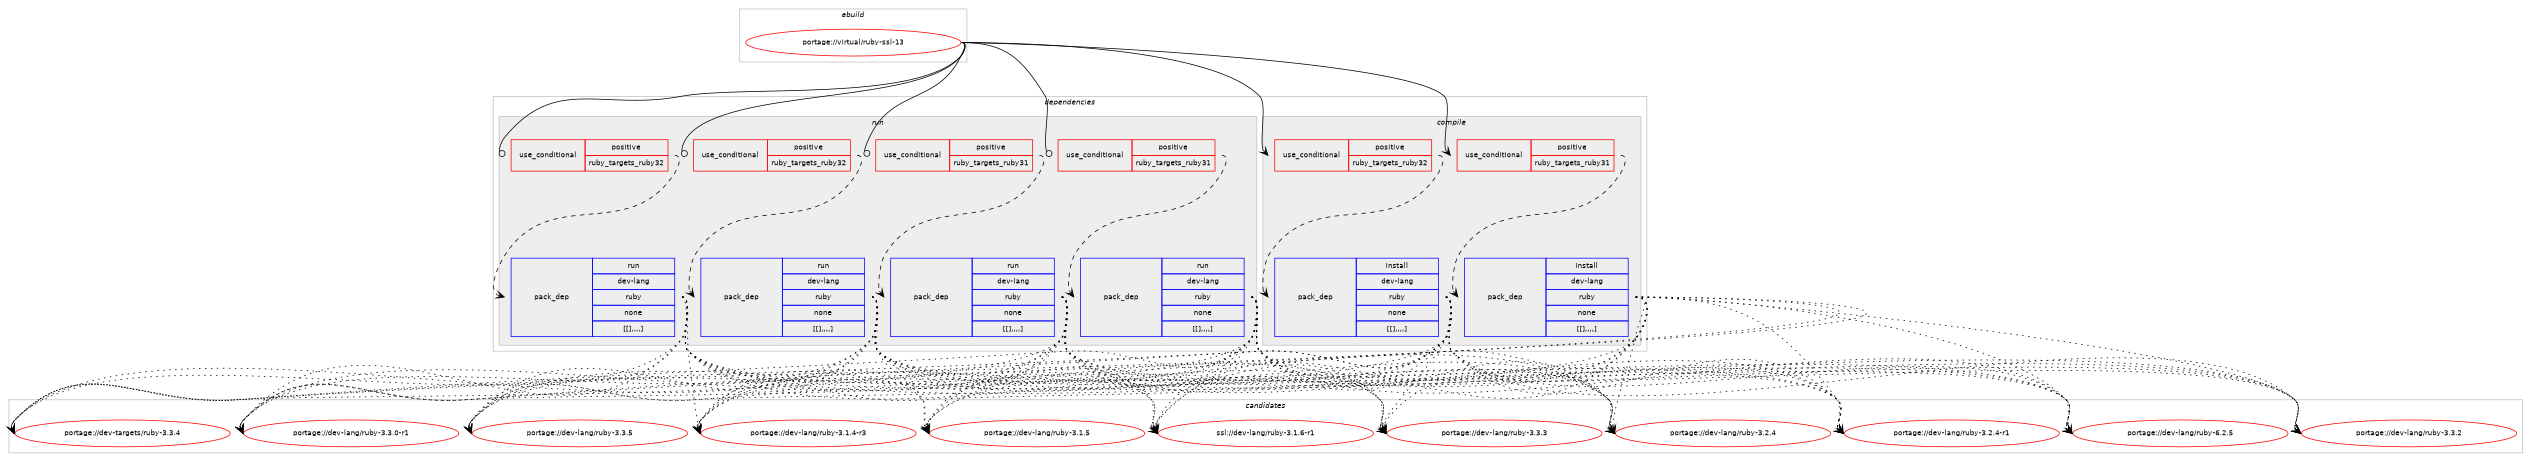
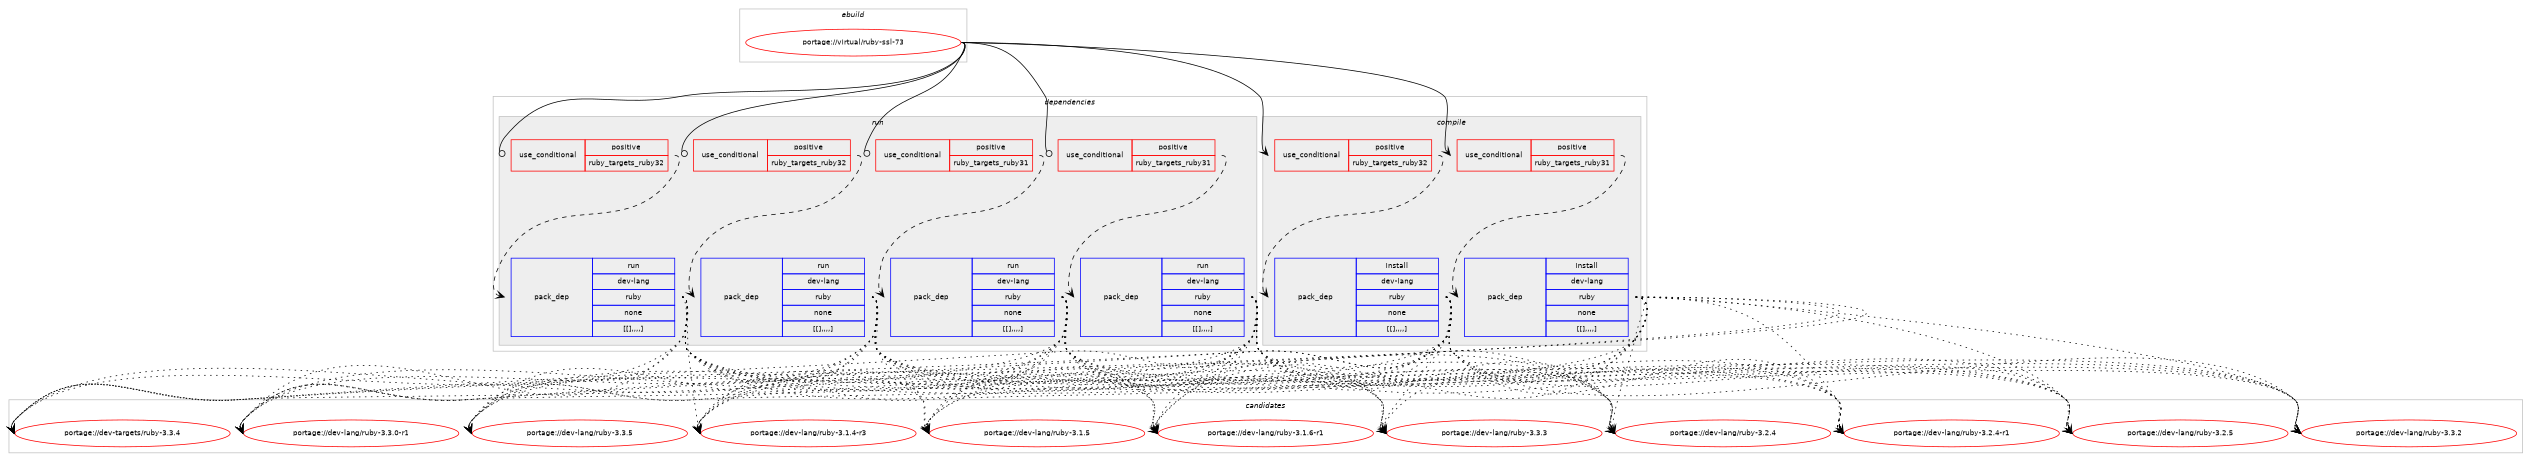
(853, 43) -> (853, 43)
(1266, 433) -> (1266, 433)
(2180, 433) -> (2180, 433)
